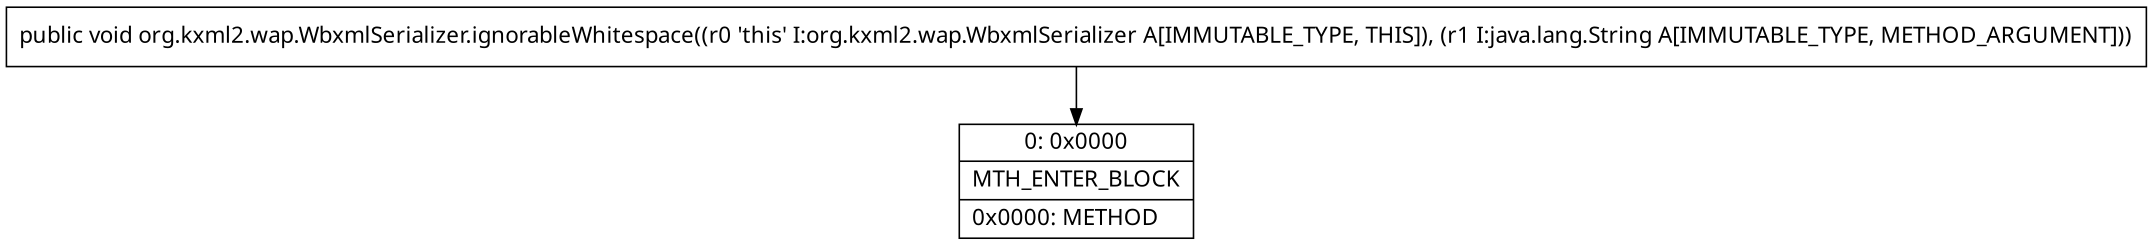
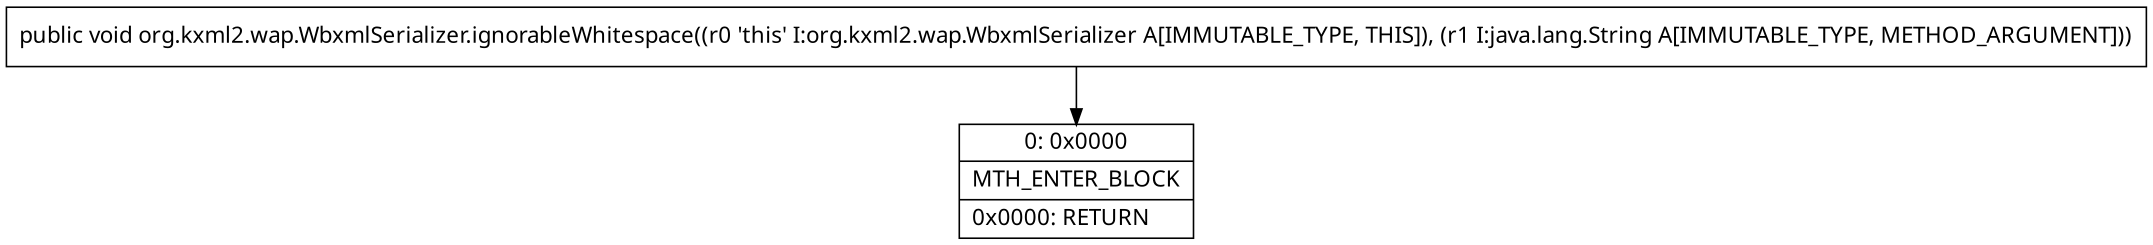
(1075, 218) -> (1070, 218)
